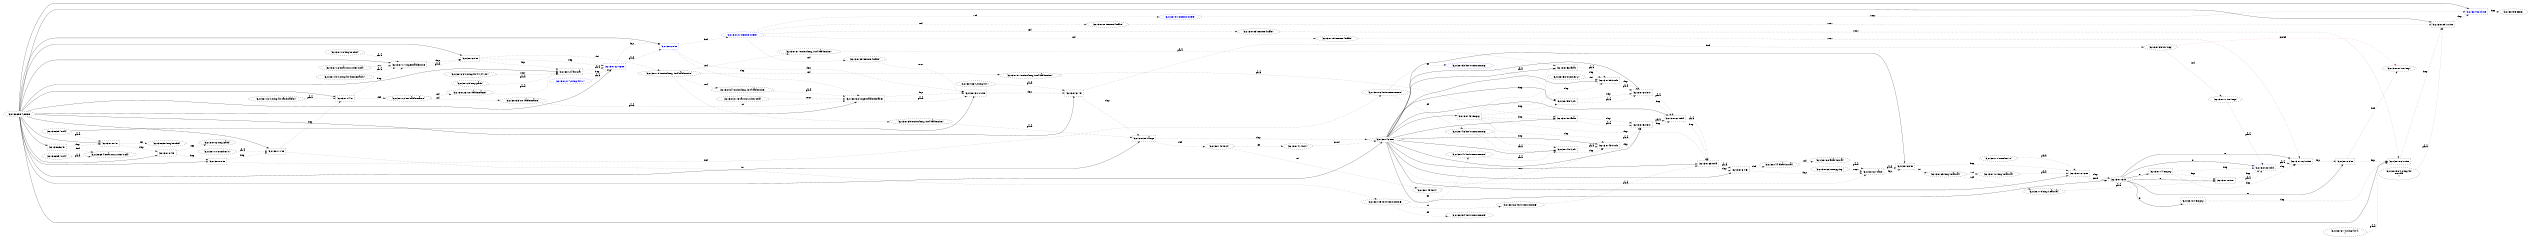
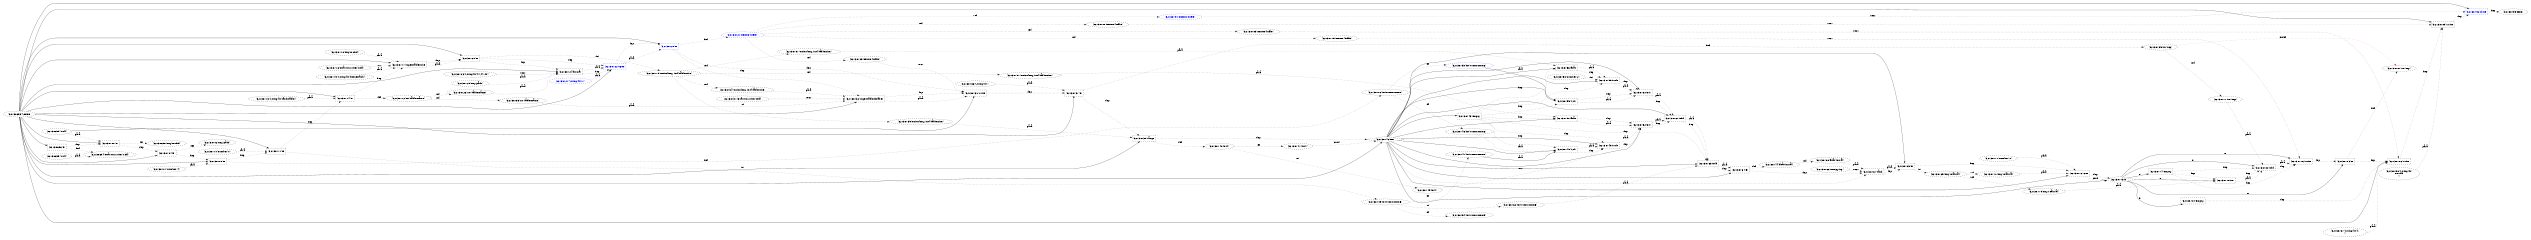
(1526, 77) -> (1526, 77)
(1520, 160) -> (1520, 160)
(2265, 168) -> (2265, 168)
none -> (167, 169)
